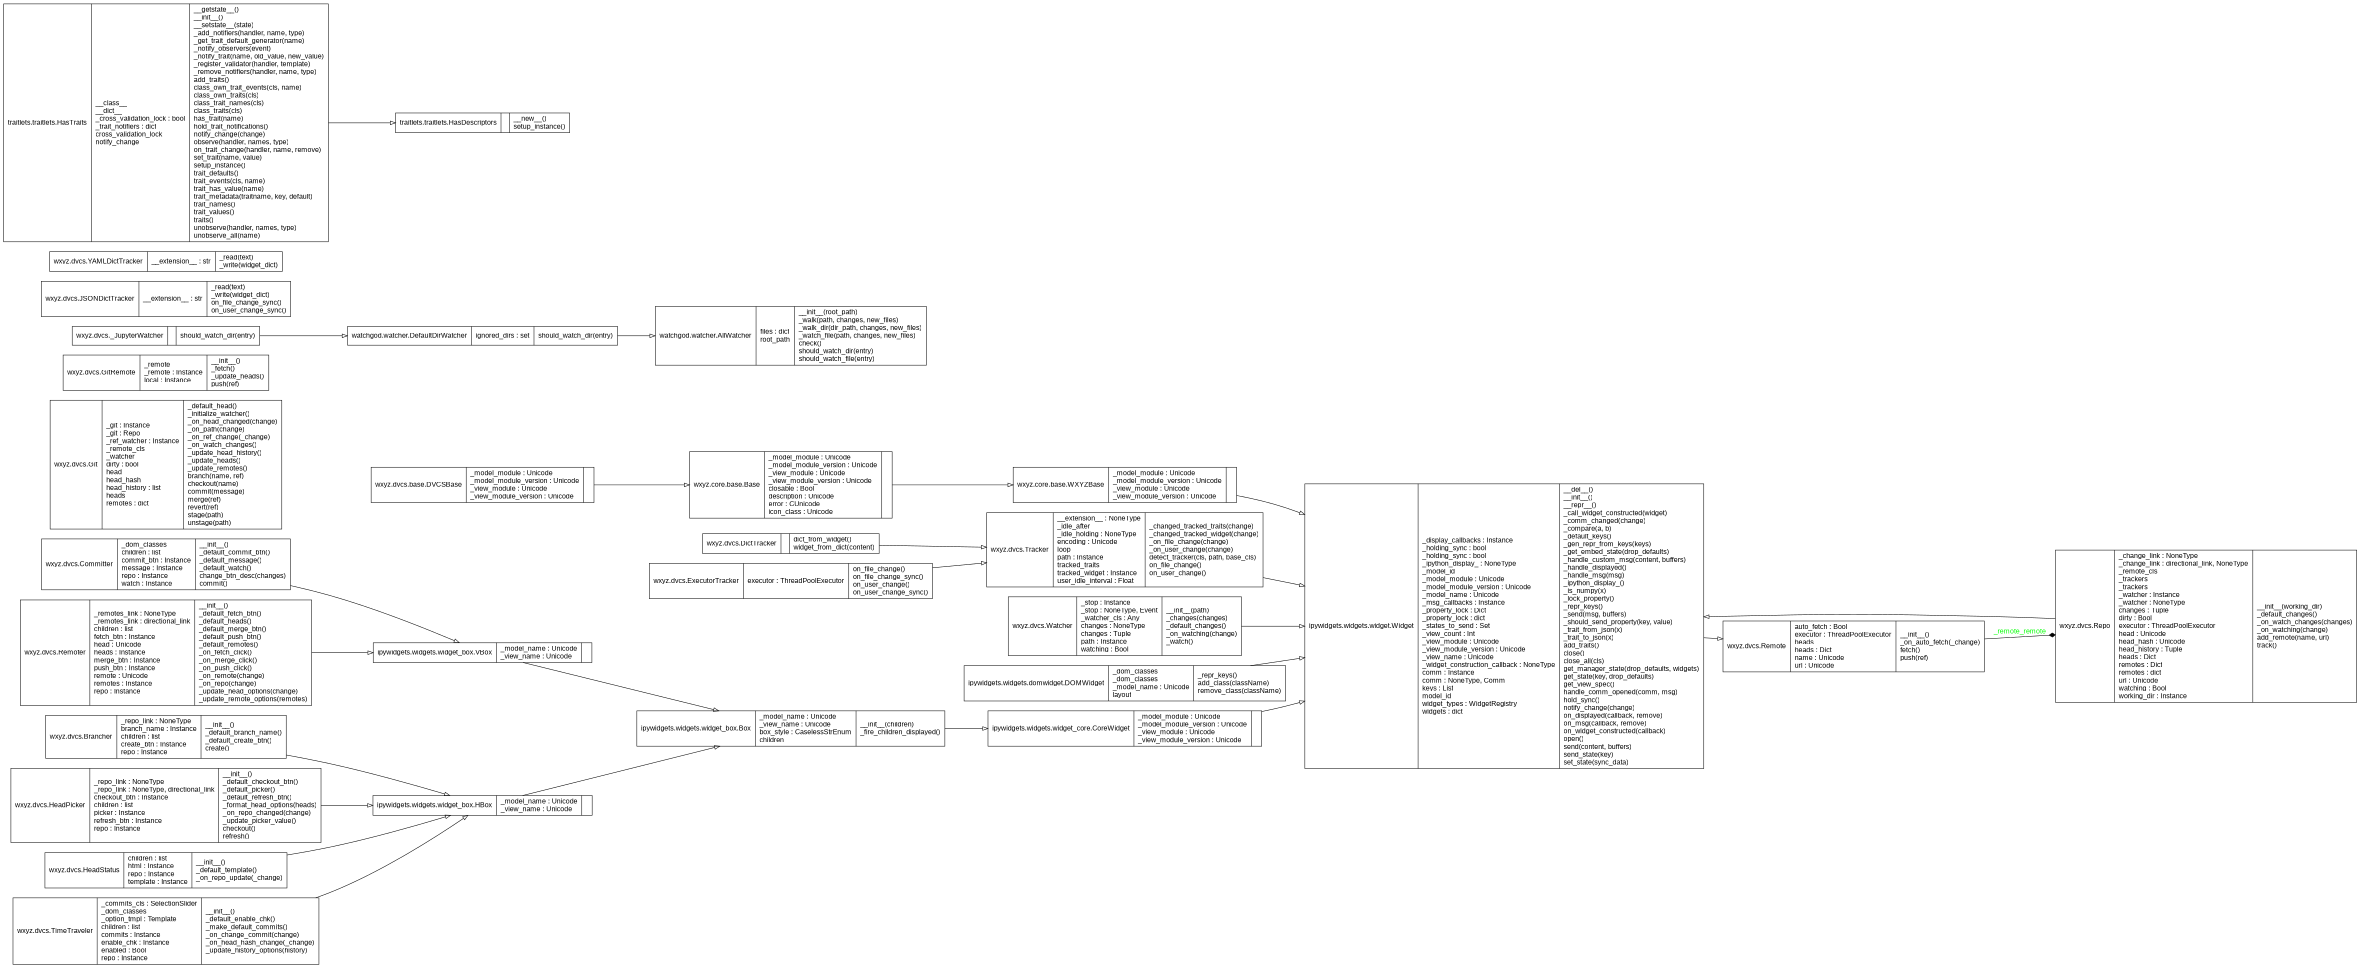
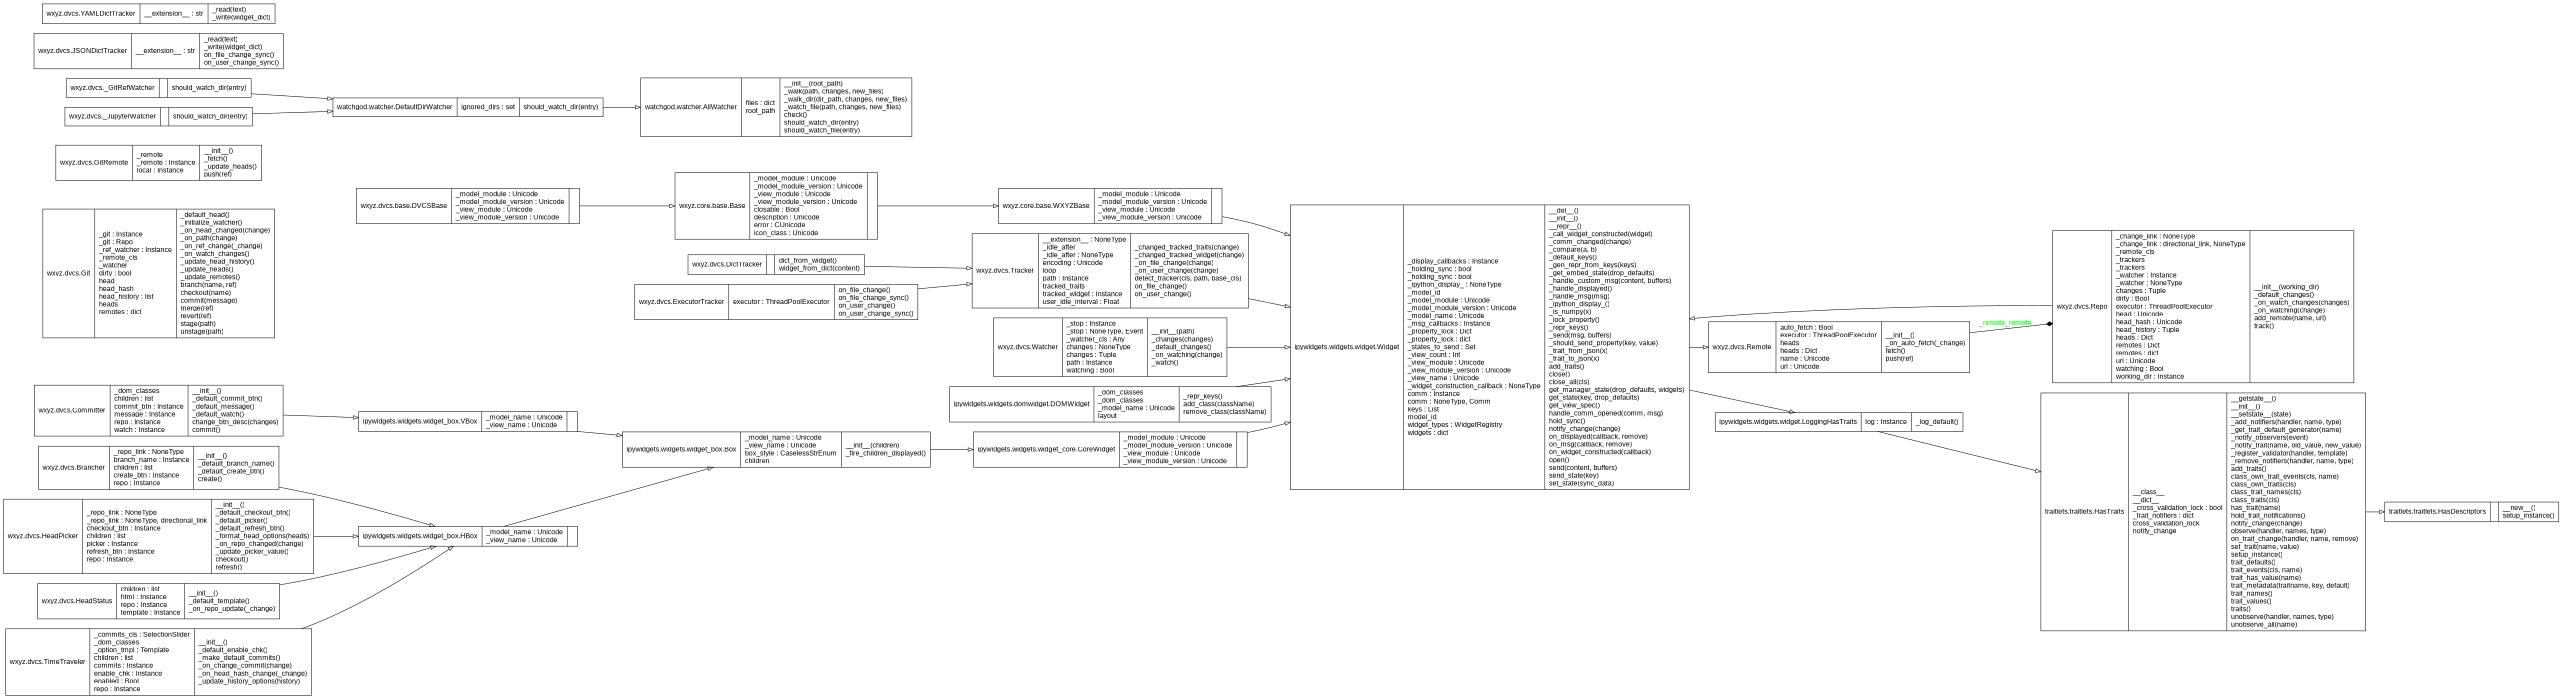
none -> (159, 88)
none -> (1839, 422)
(1097, 534) -> (1078, 255)
(166, 653) -> none
